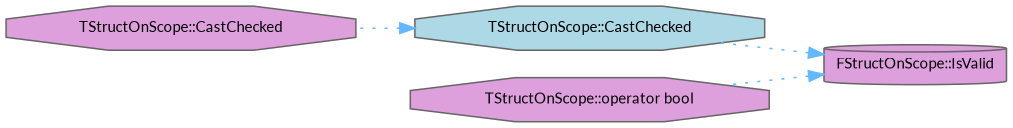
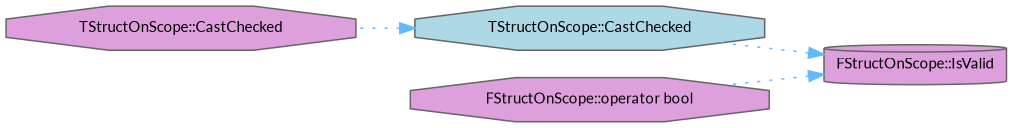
(590, 100) -> (590, 100)
